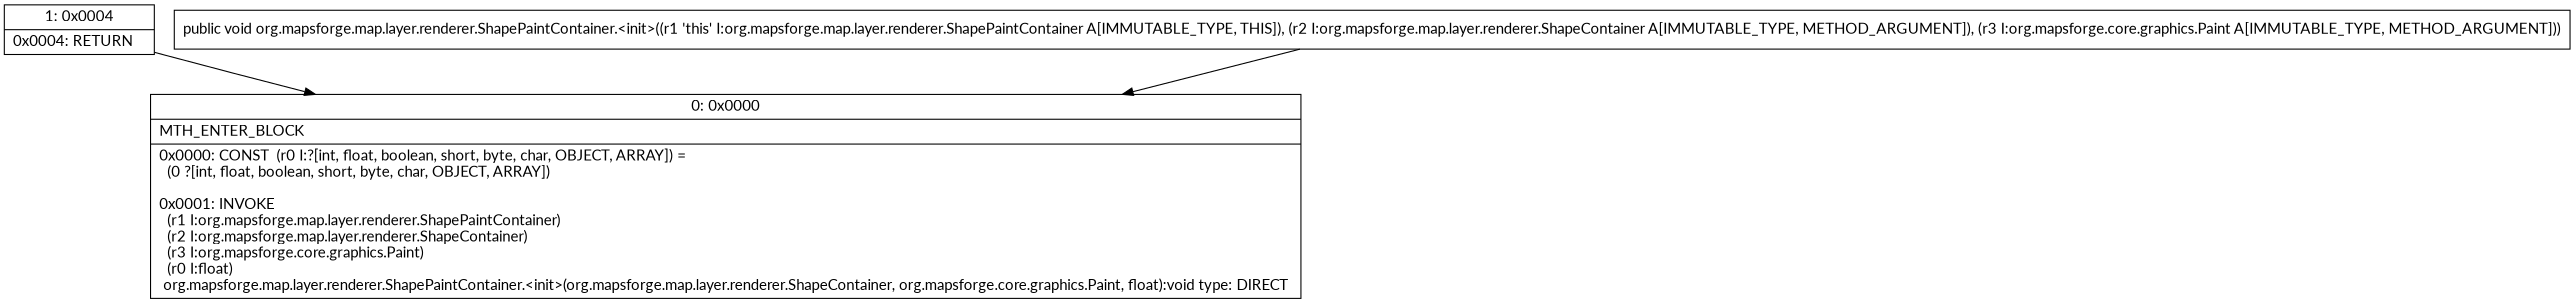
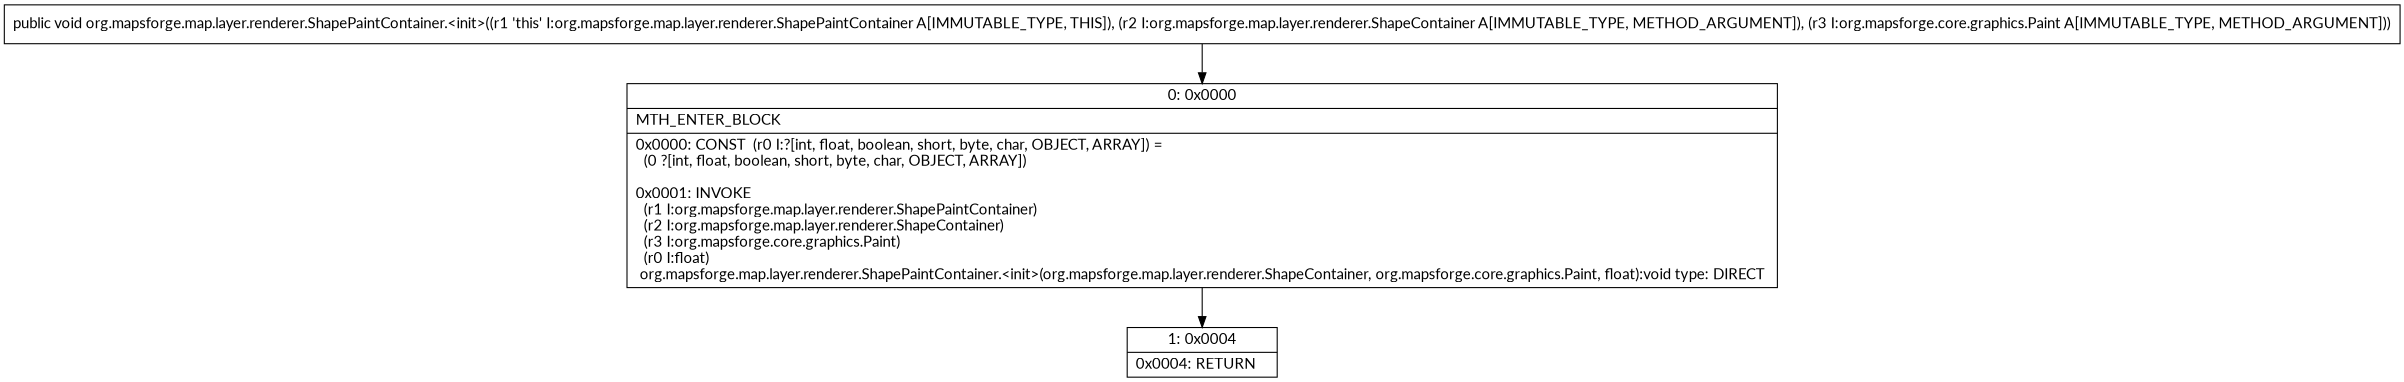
(230, 72) -> (1202, 302)
